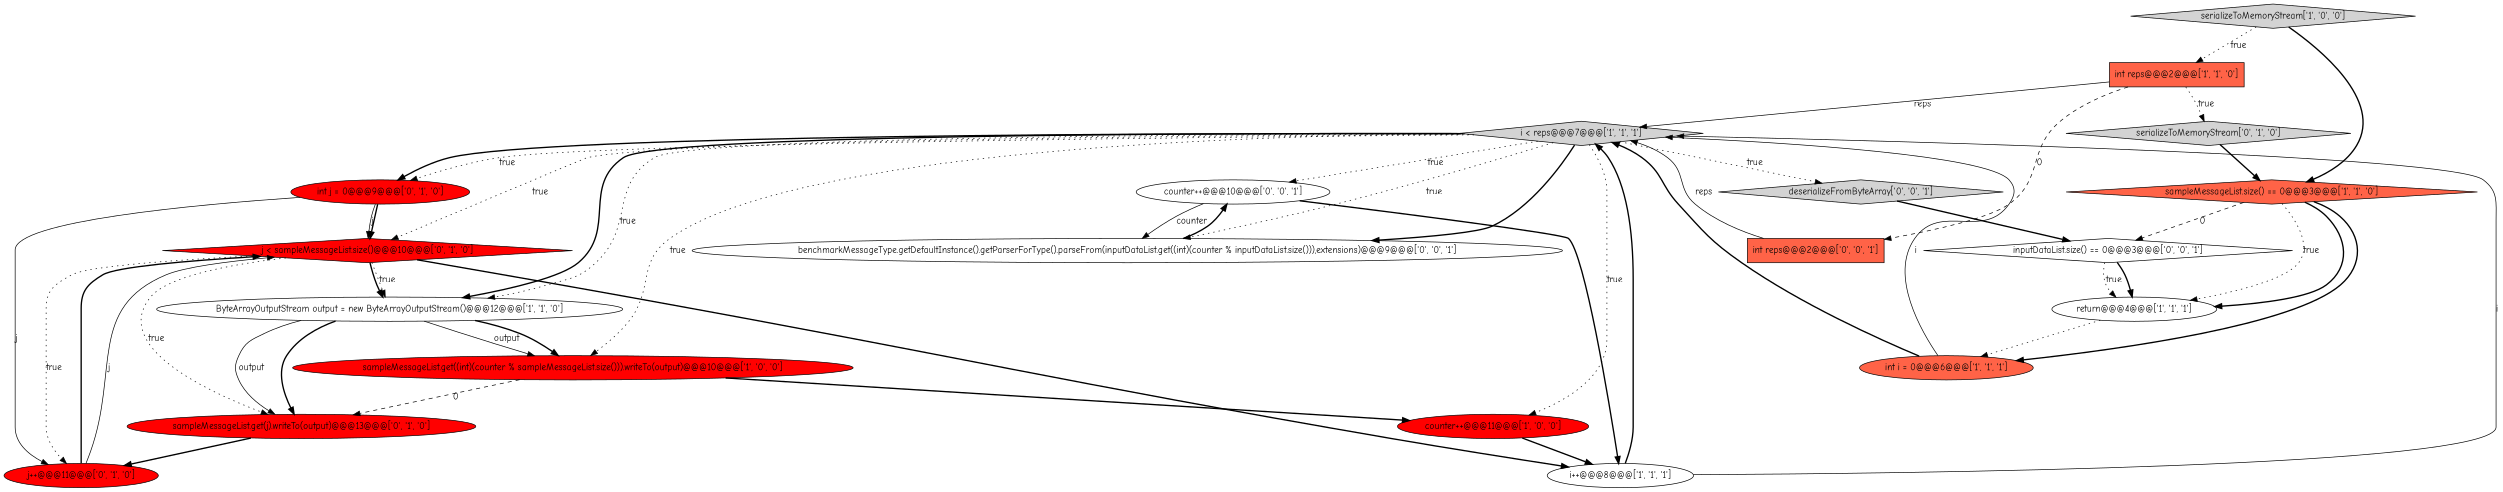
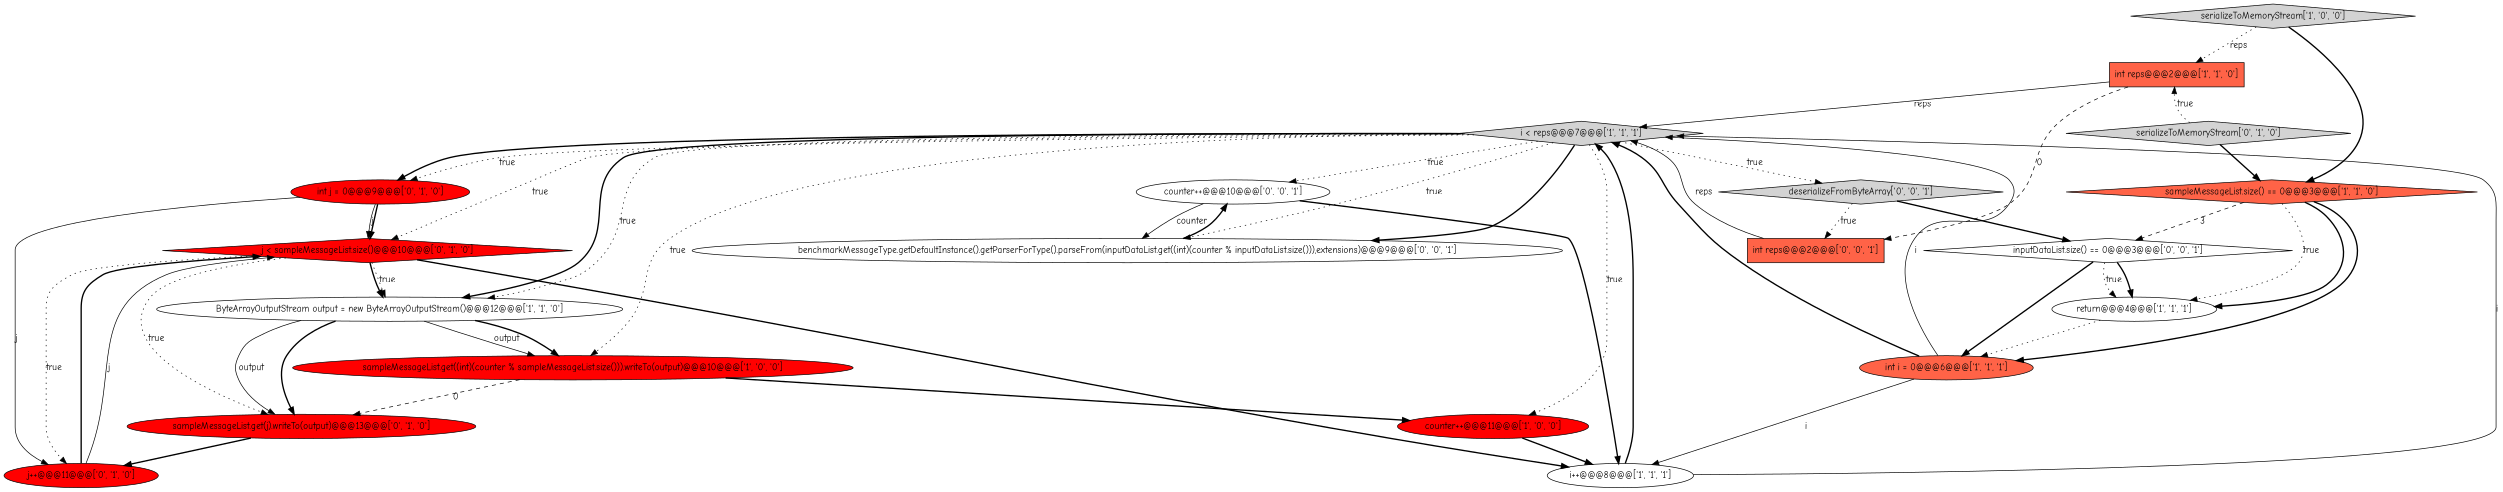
(2239, 45) -> (2239, 45)
(2195, 101) -> (2178, 110)
none -> (1841, 218)
(2203, 221) -> (2203, 221)
none -> (2030, 307)
none -> (1786, 421)
